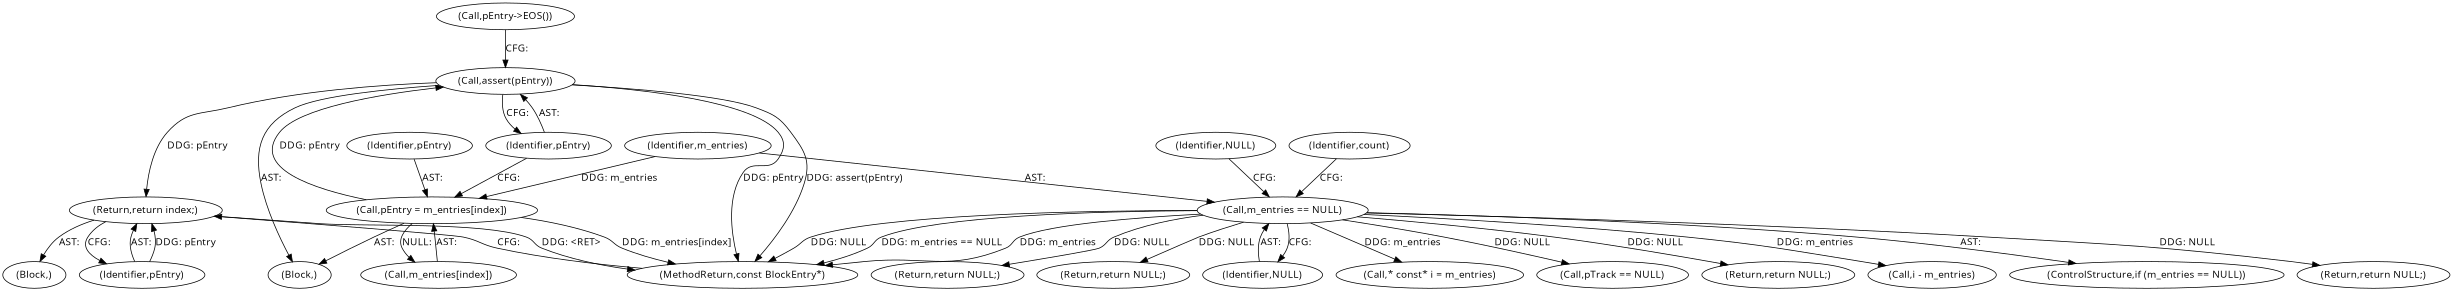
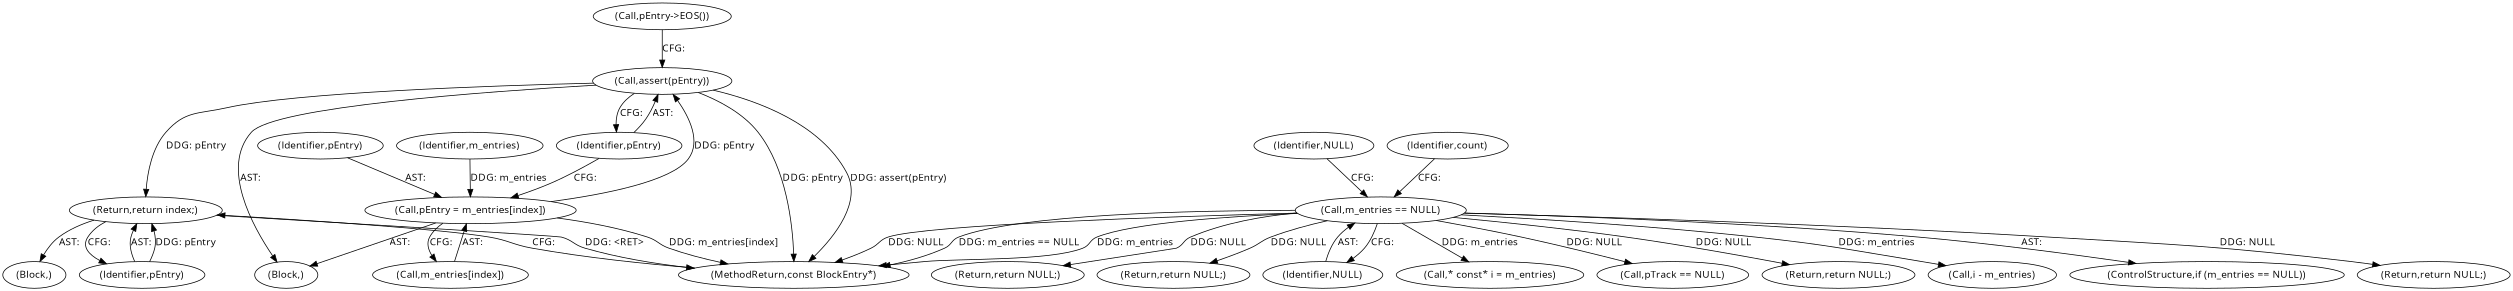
(983, 177) -> none
(419, 243) -> (443, 243)
